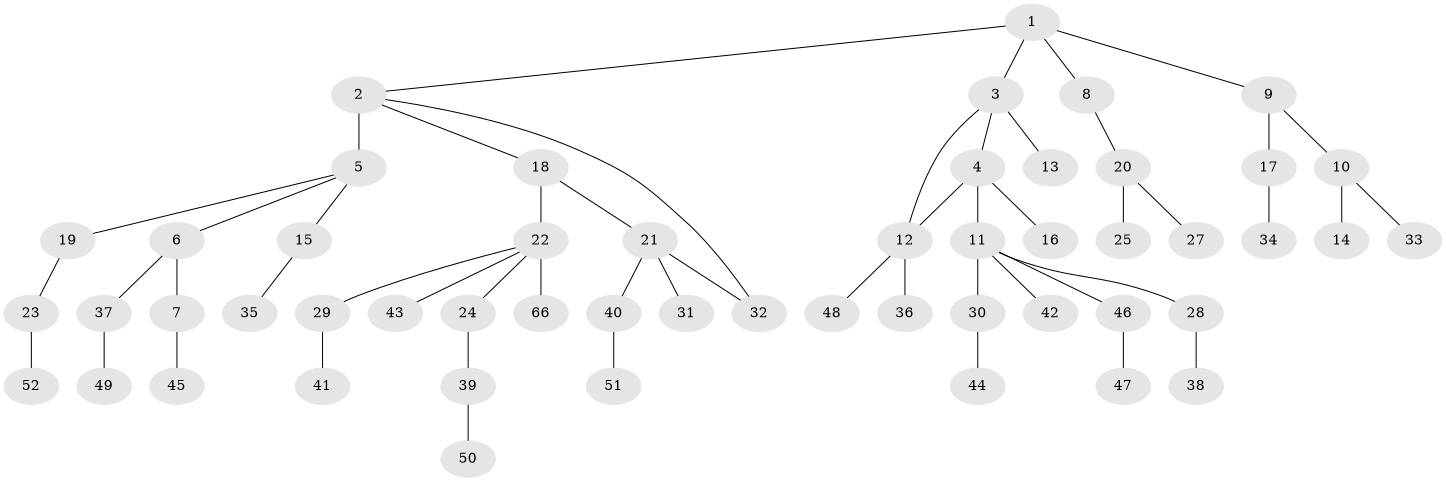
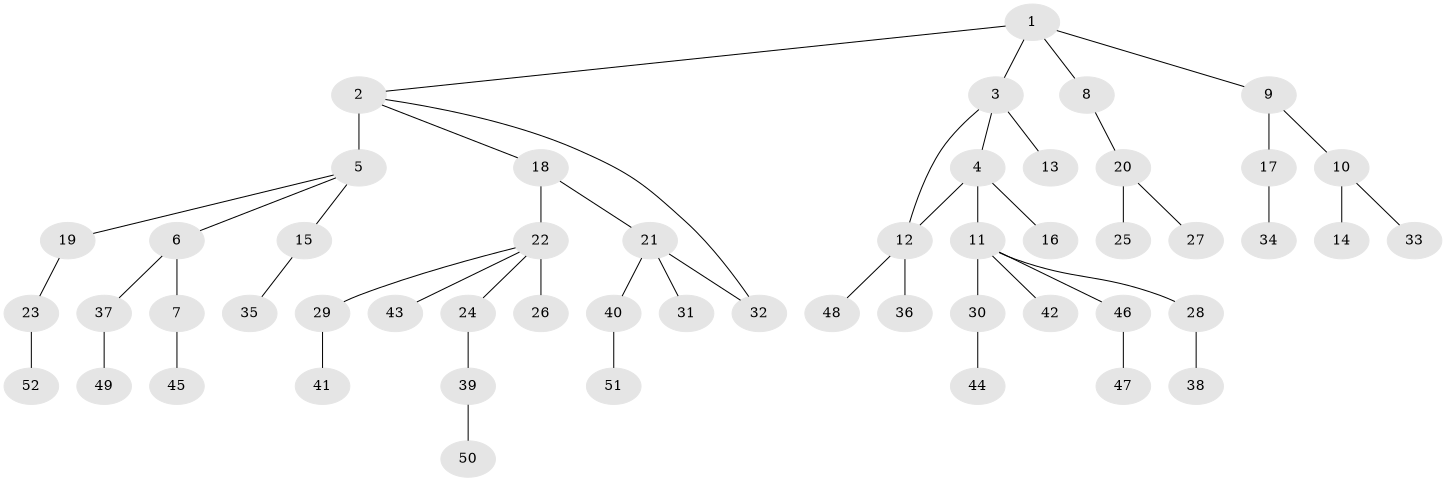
(541, 313) -> (541, 313)
